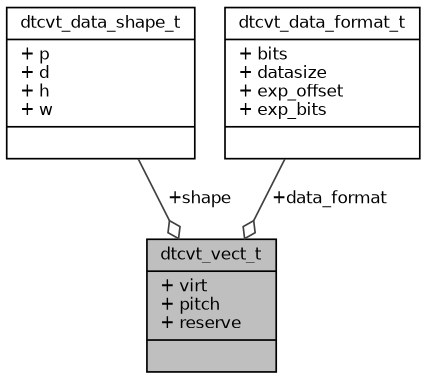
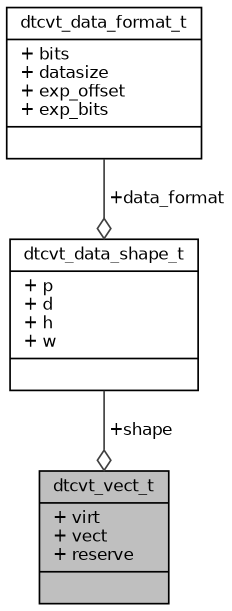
(269, 190) -> (104, 189)
(191, 305) -> (81, 536)
